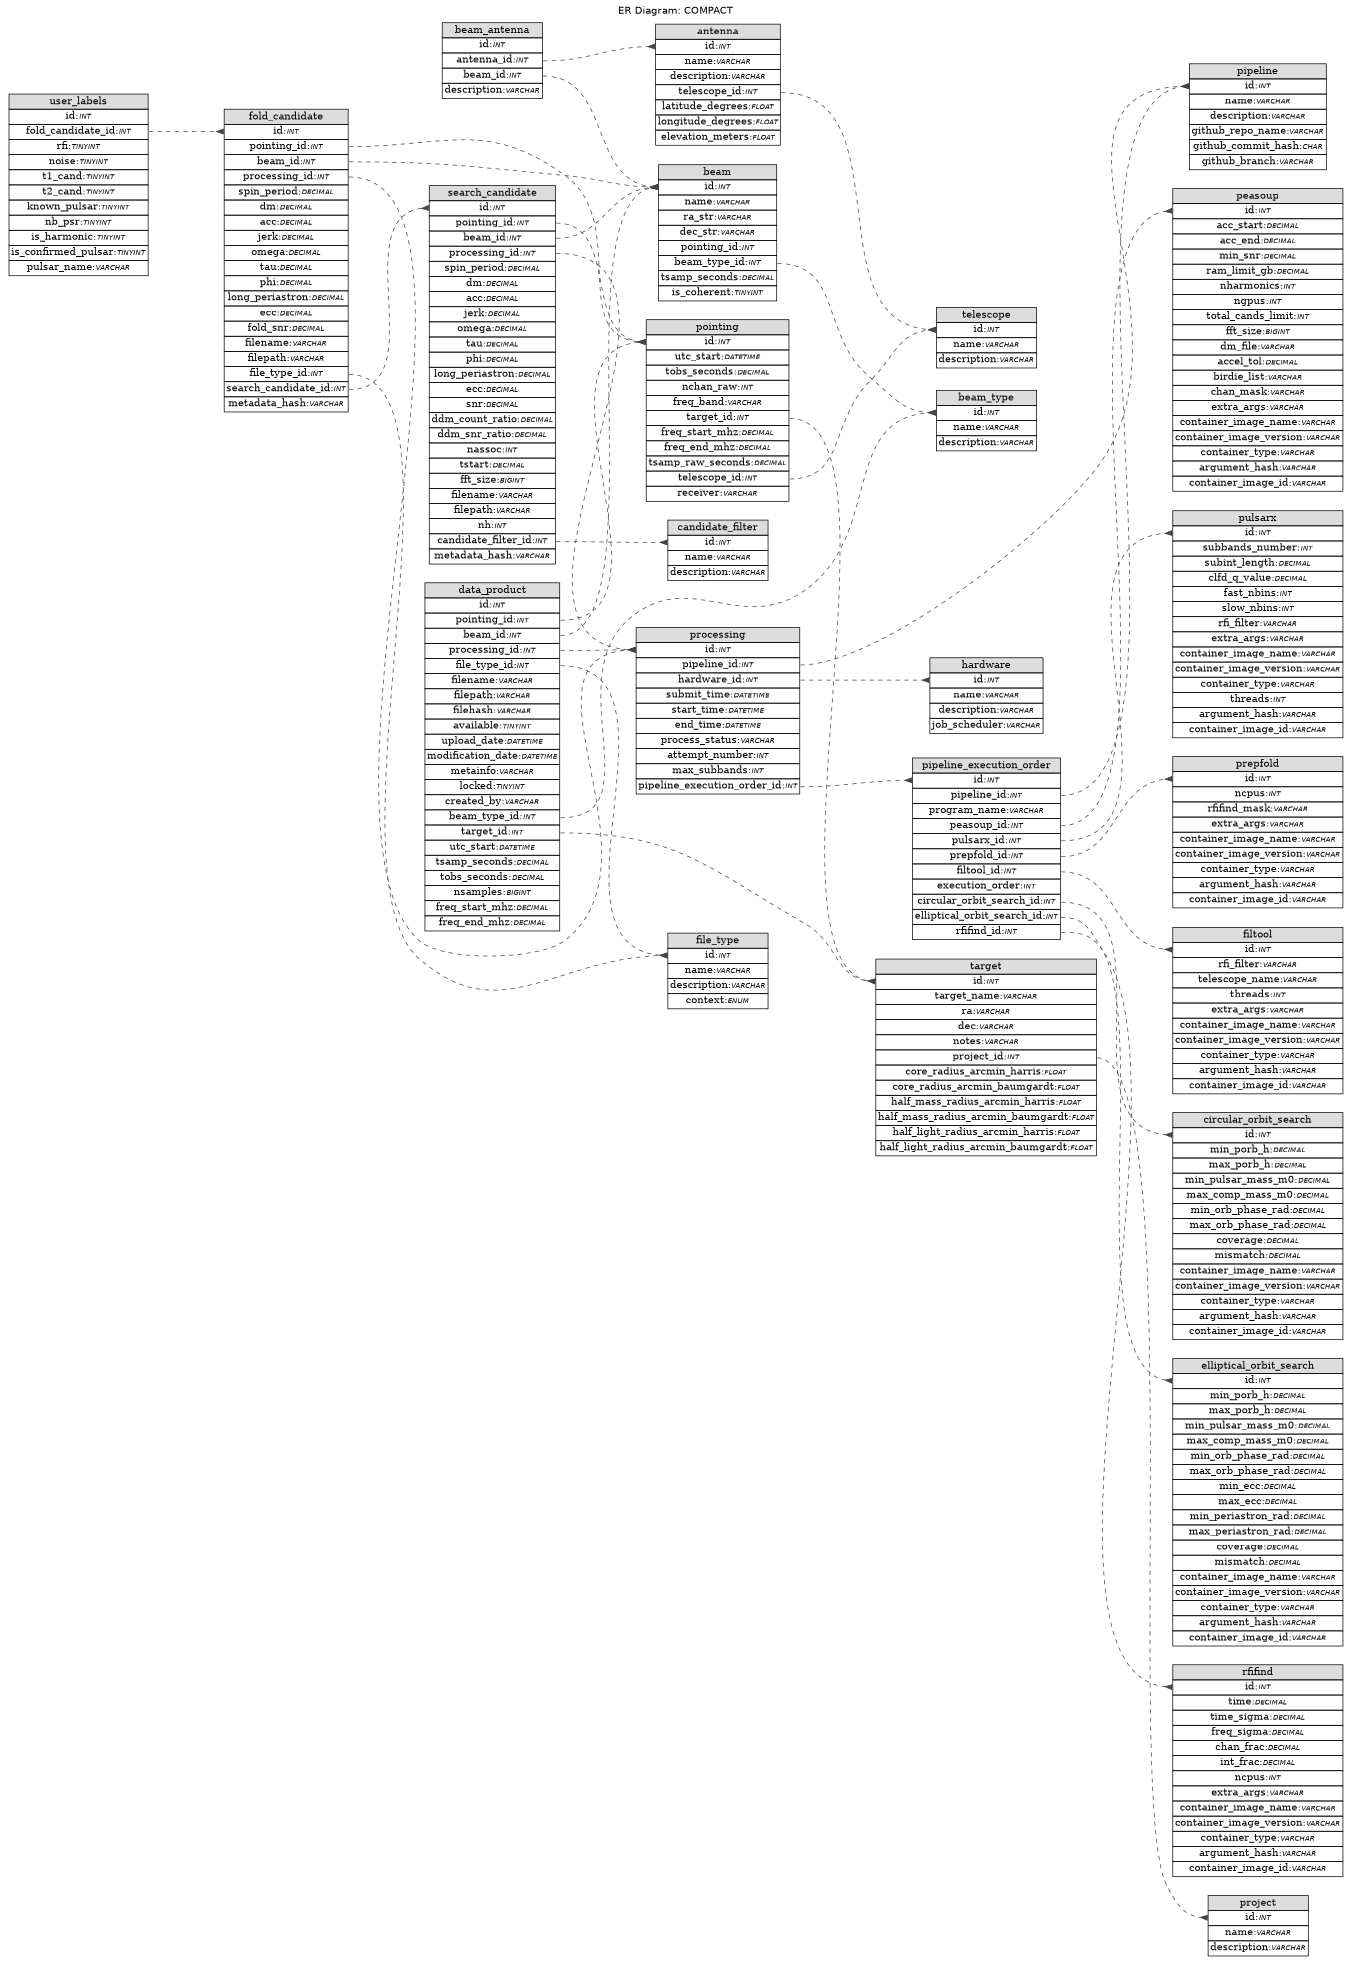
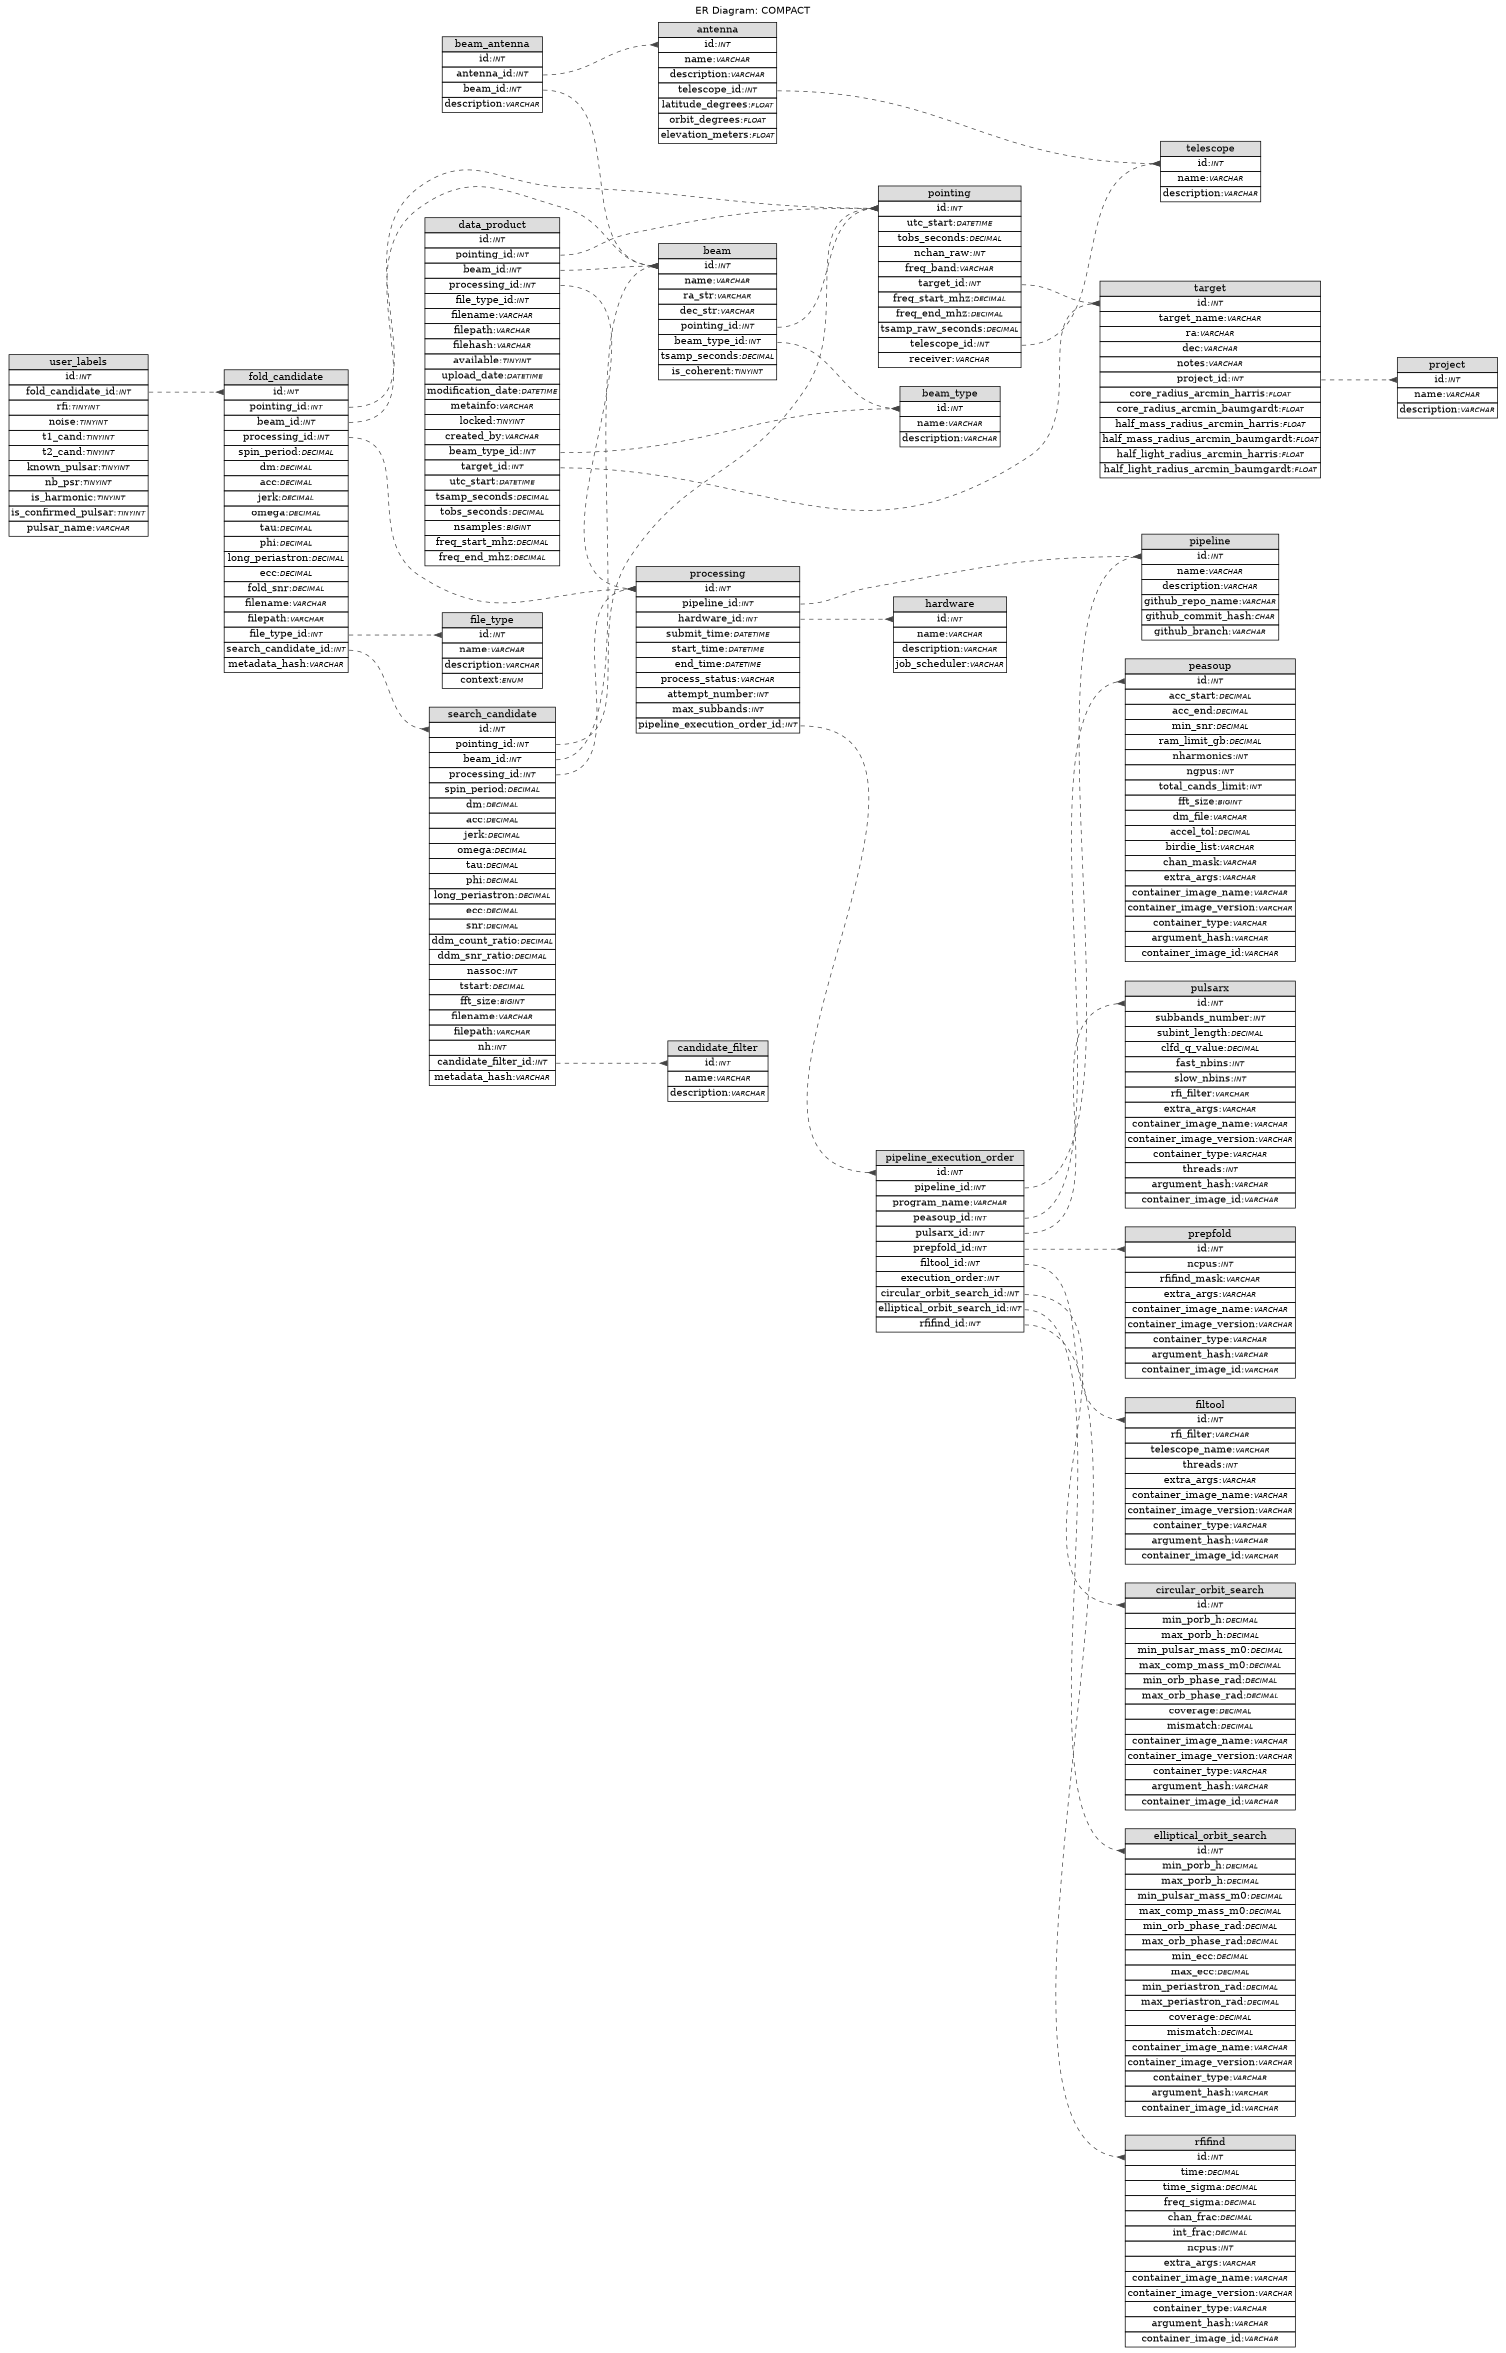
(707, 121) -> (706, 120)
none -> (822, 287)
(614, 807) -> none
